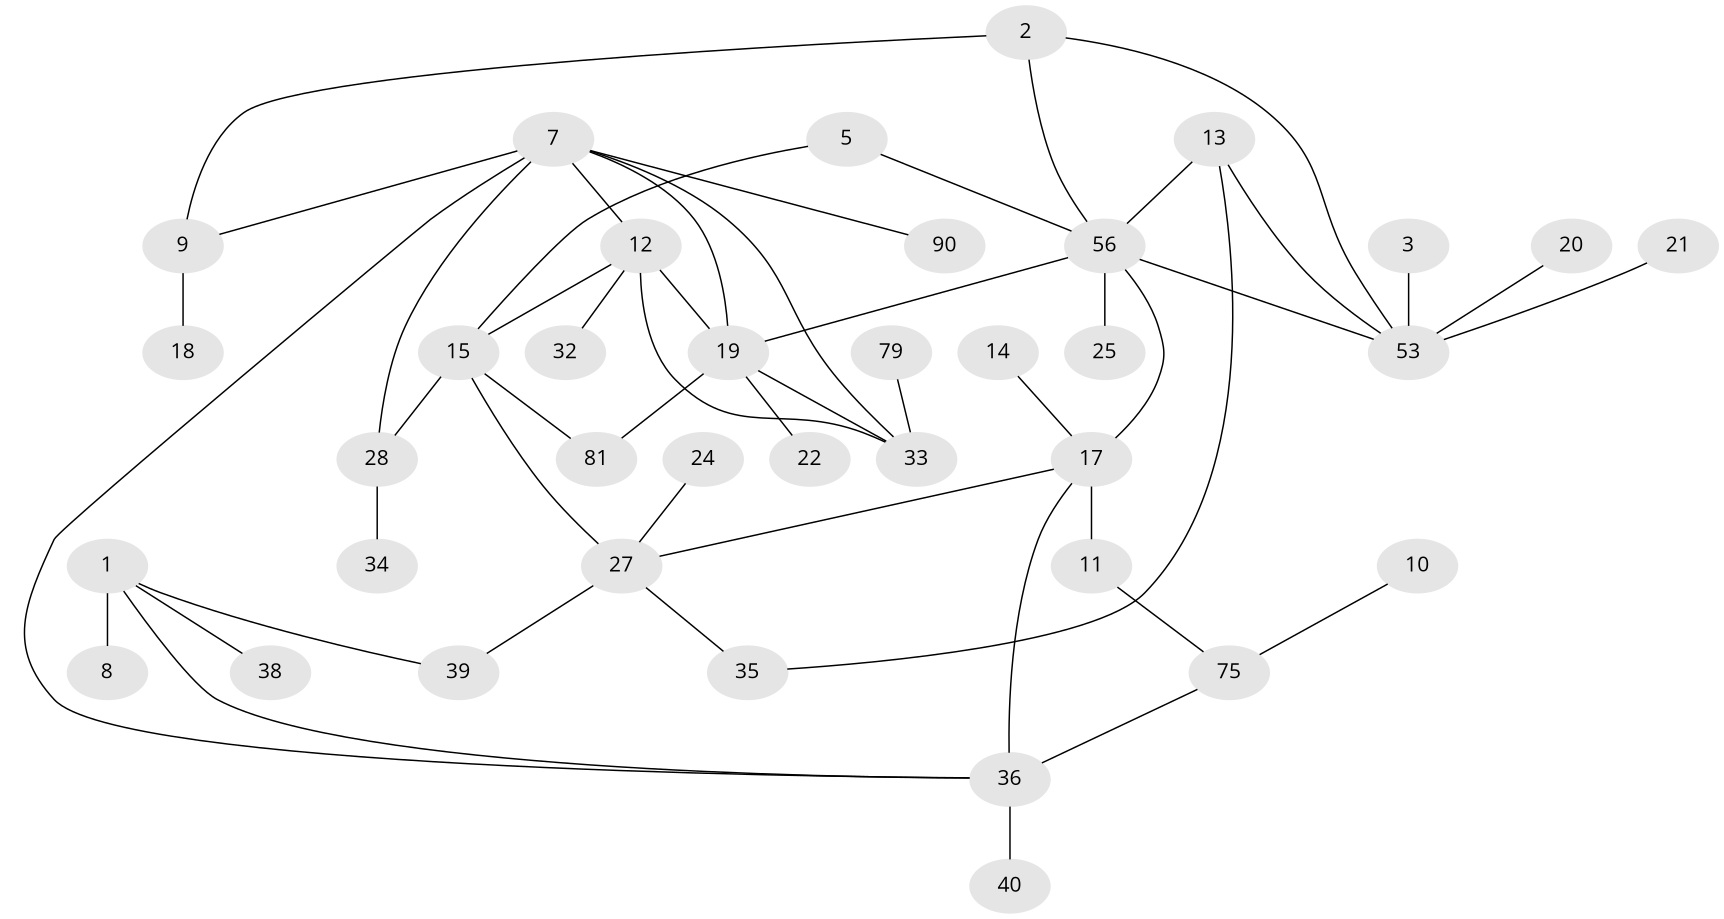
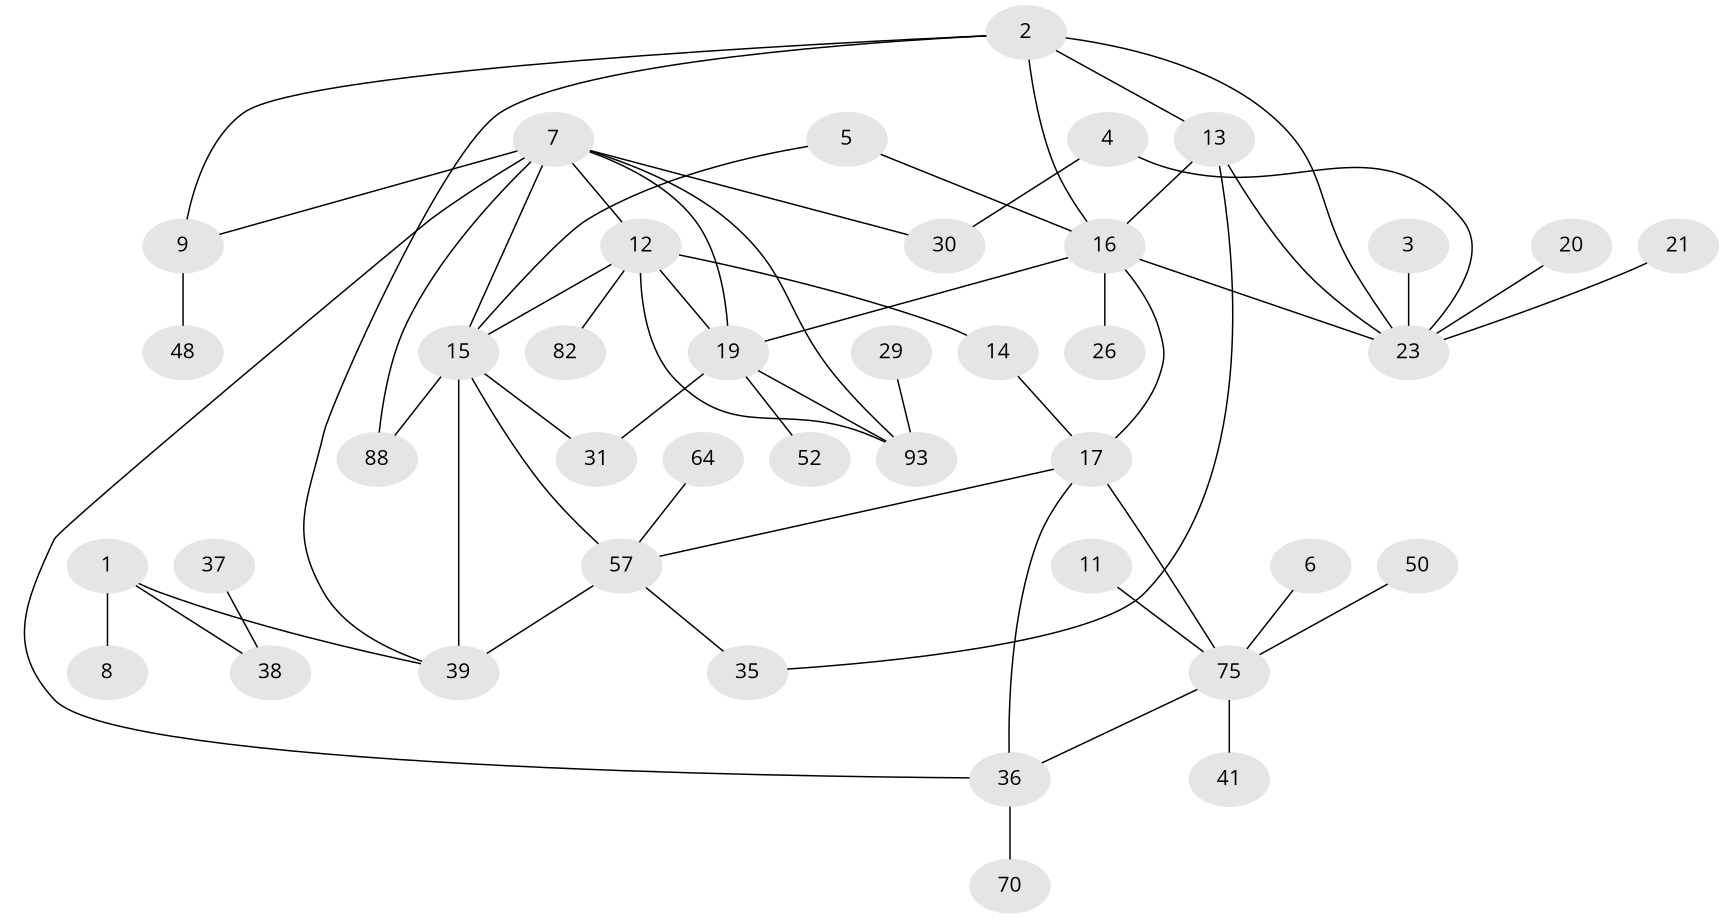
none -> (1120, 86)
none -> (1108, 139)
none -> (466, 151)
none -> (506, 246)
(945, 246) -> (945, 246)
(1105, 246) -> (1105, 246)
none -> (825, 289)
(183, 353) -> (183, 353)
(565, 353) -> (565, 353)
(891, 353) -> (891, 353)
(1105, 353) -> (1105, 353)
(1409, 353) -> (1409, 353)
(377, 459) -> (377, 459)
(597, 459) -> (597, 459)
(703, 459) -> (703, 459)
(810, 459) -> (810, 459)
(917, 459) -> (917, 459)
none -> (459, 513)
(1091, 513) -> (1157, 557)
none -> (214, 566)
(377, 566) -> none
(622, 566) -> (622, 566)
none -> (1311, 566)
(1418, 566) -> (1418, 566)
(473, 755) -> none
none -> (1229, 780)
(1010, 886) -> (1010, 886)
